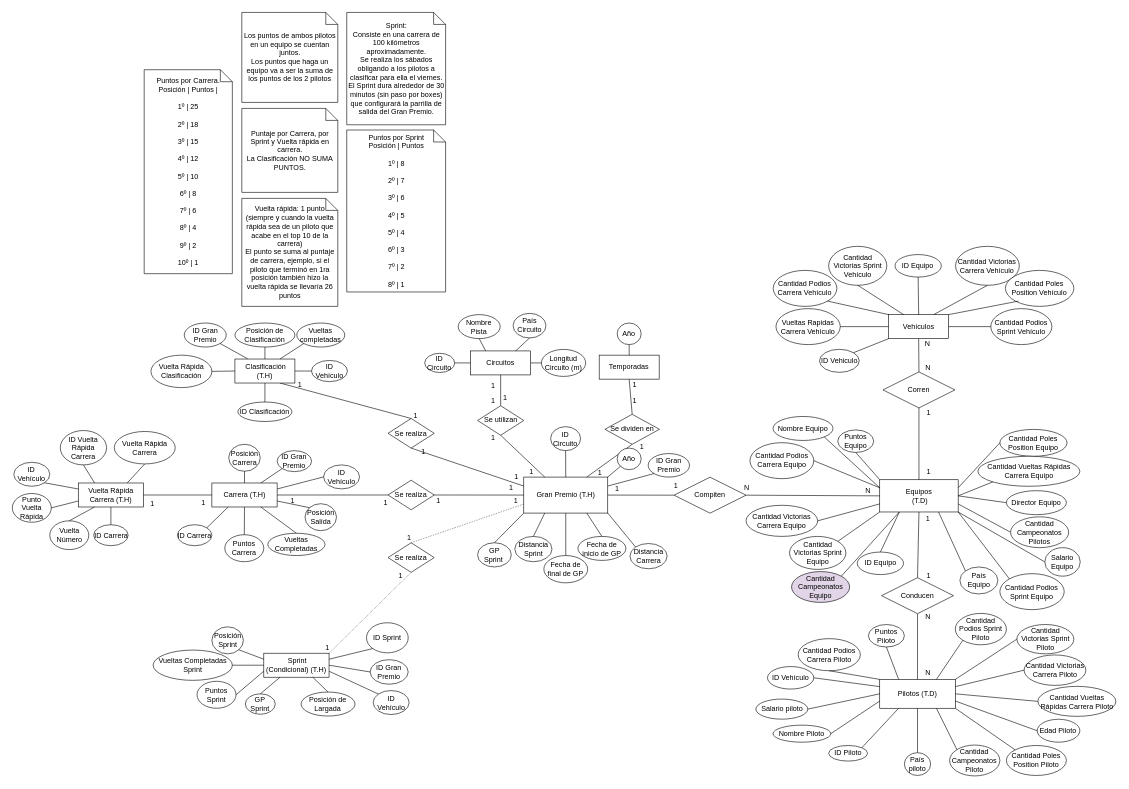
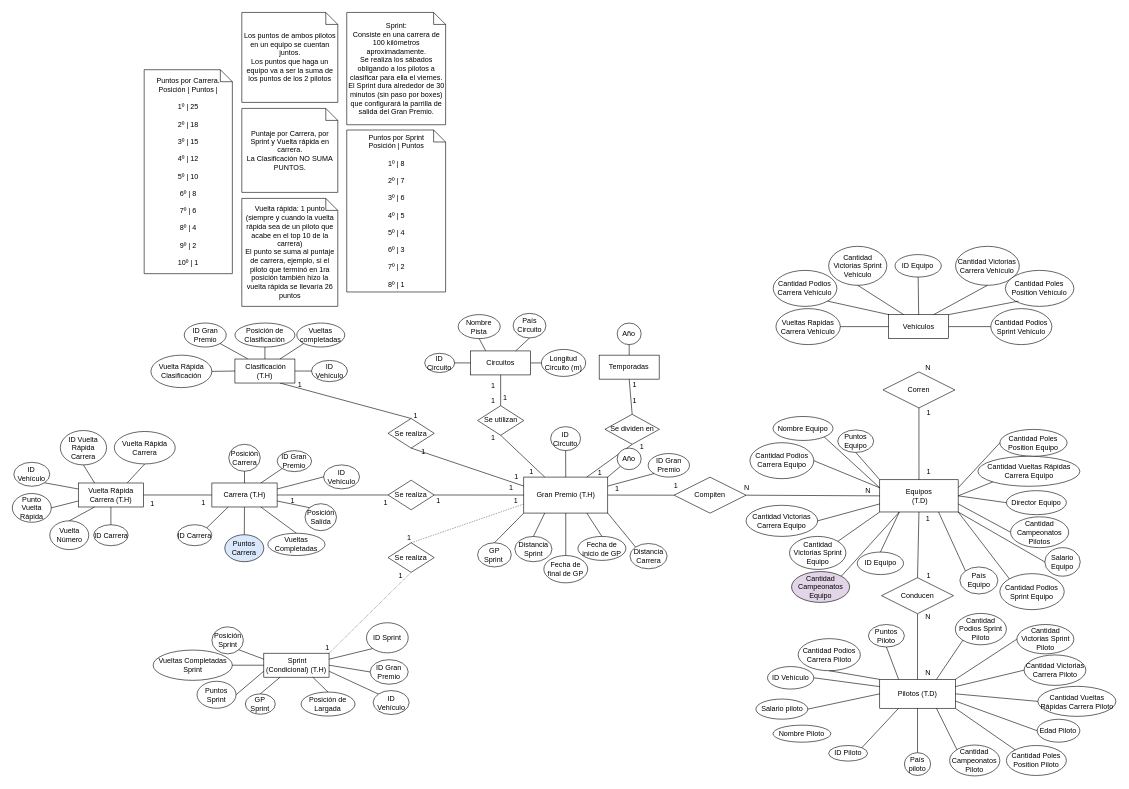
(872, 345) -> none
(919, 356) -> none
(840, 361) -> none
(265, 393) -> none
(265, 412) -> none
(244, 548) -> (244, 548)
(855, 717) -> none
